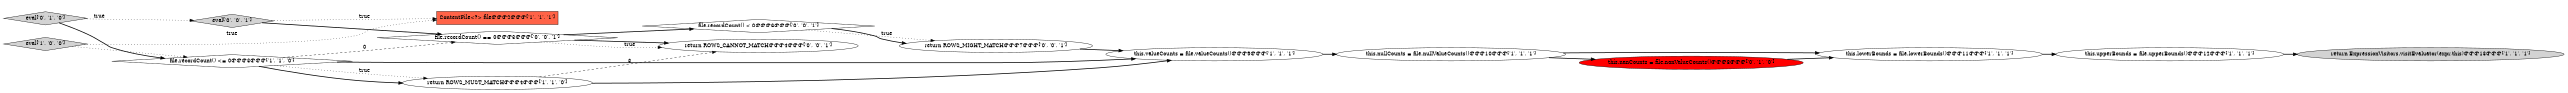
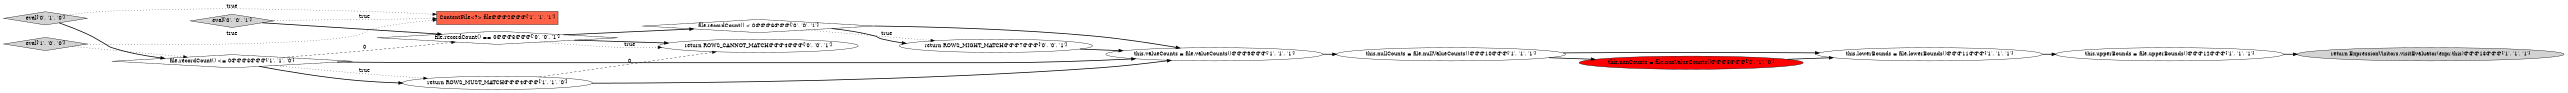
(137, 20) -> (250, 9)
none -> (1026, 31)
(630, 61) -> (630, 61)
